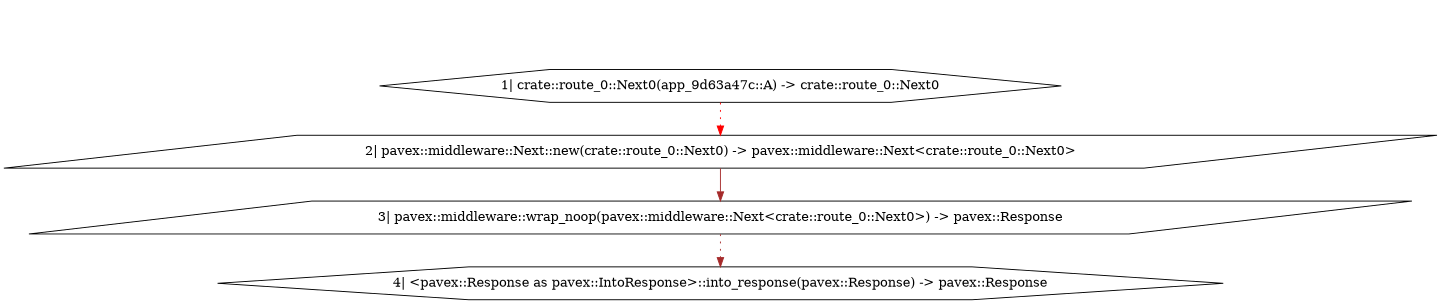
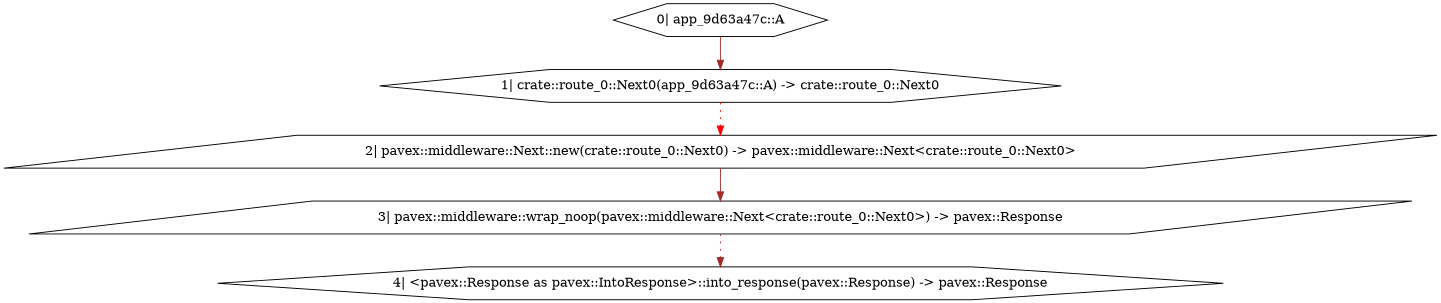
none -> (720, 20)
